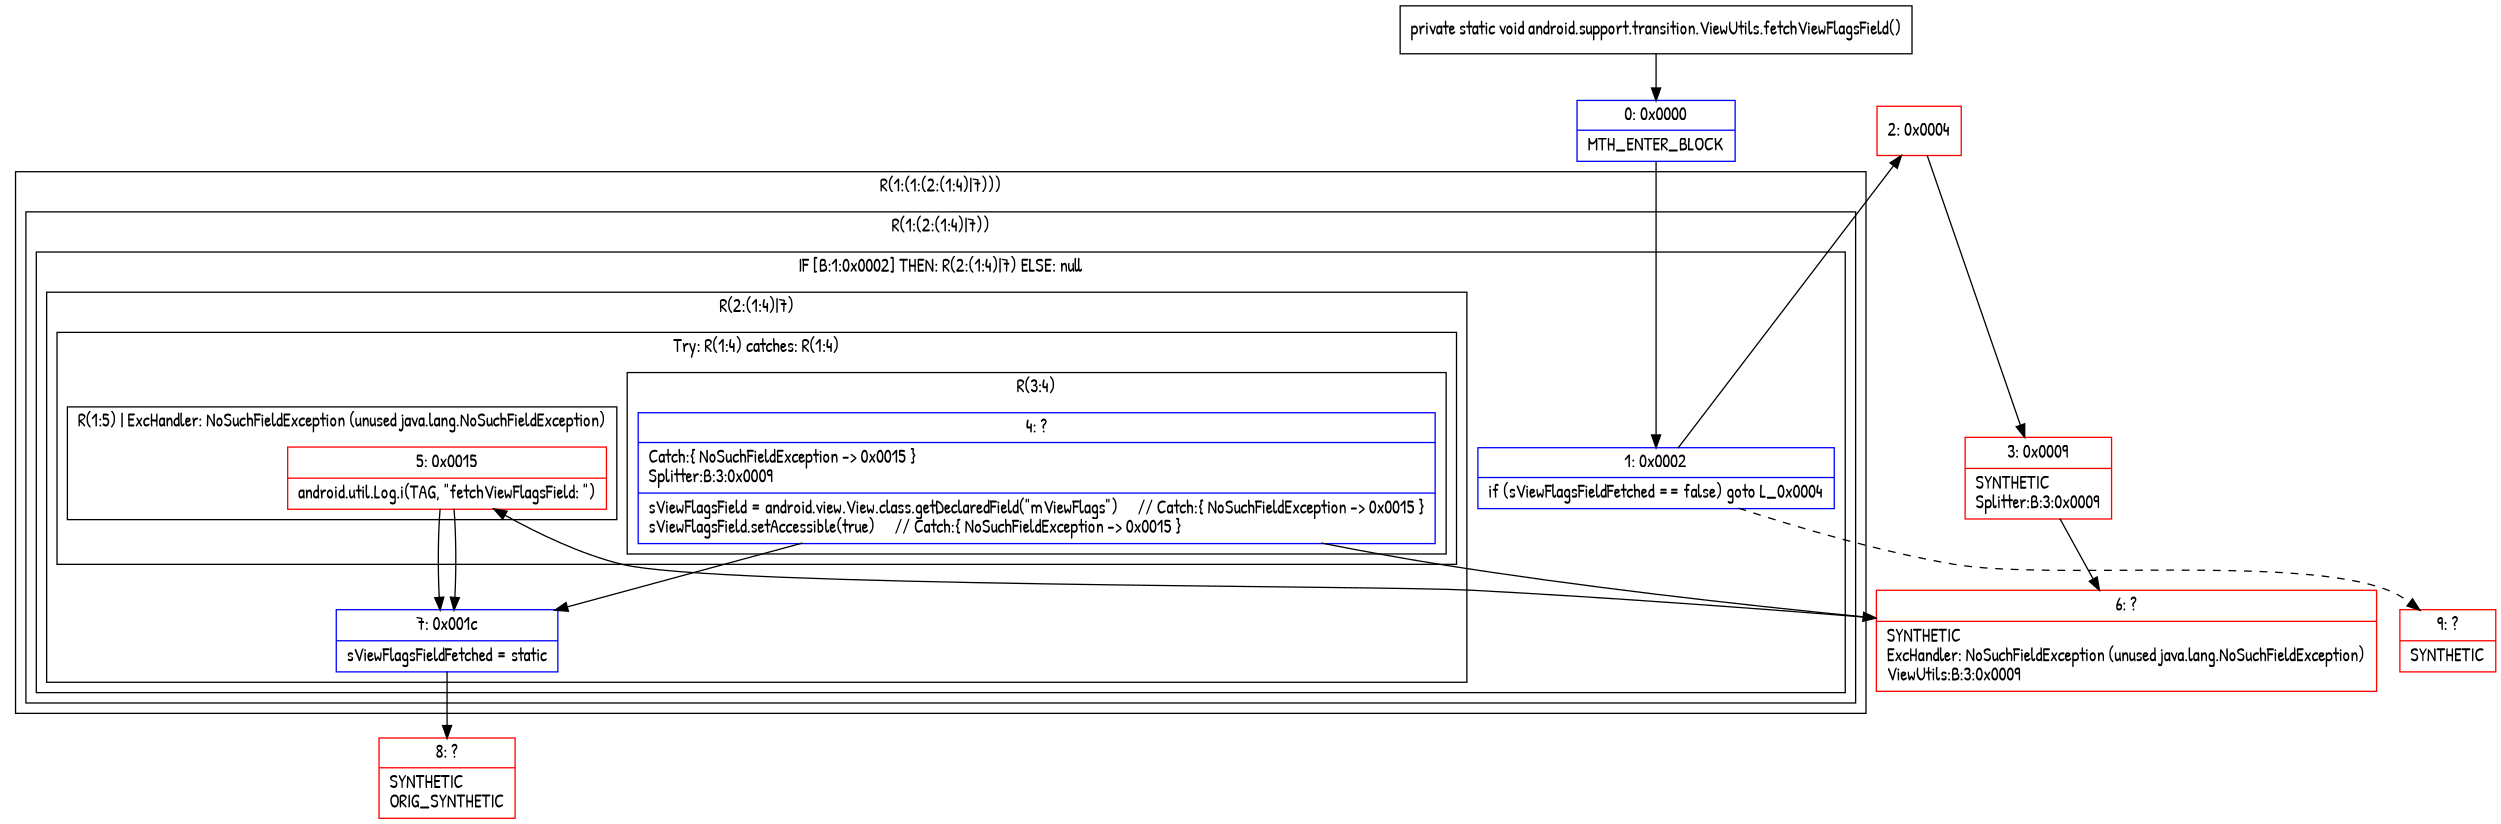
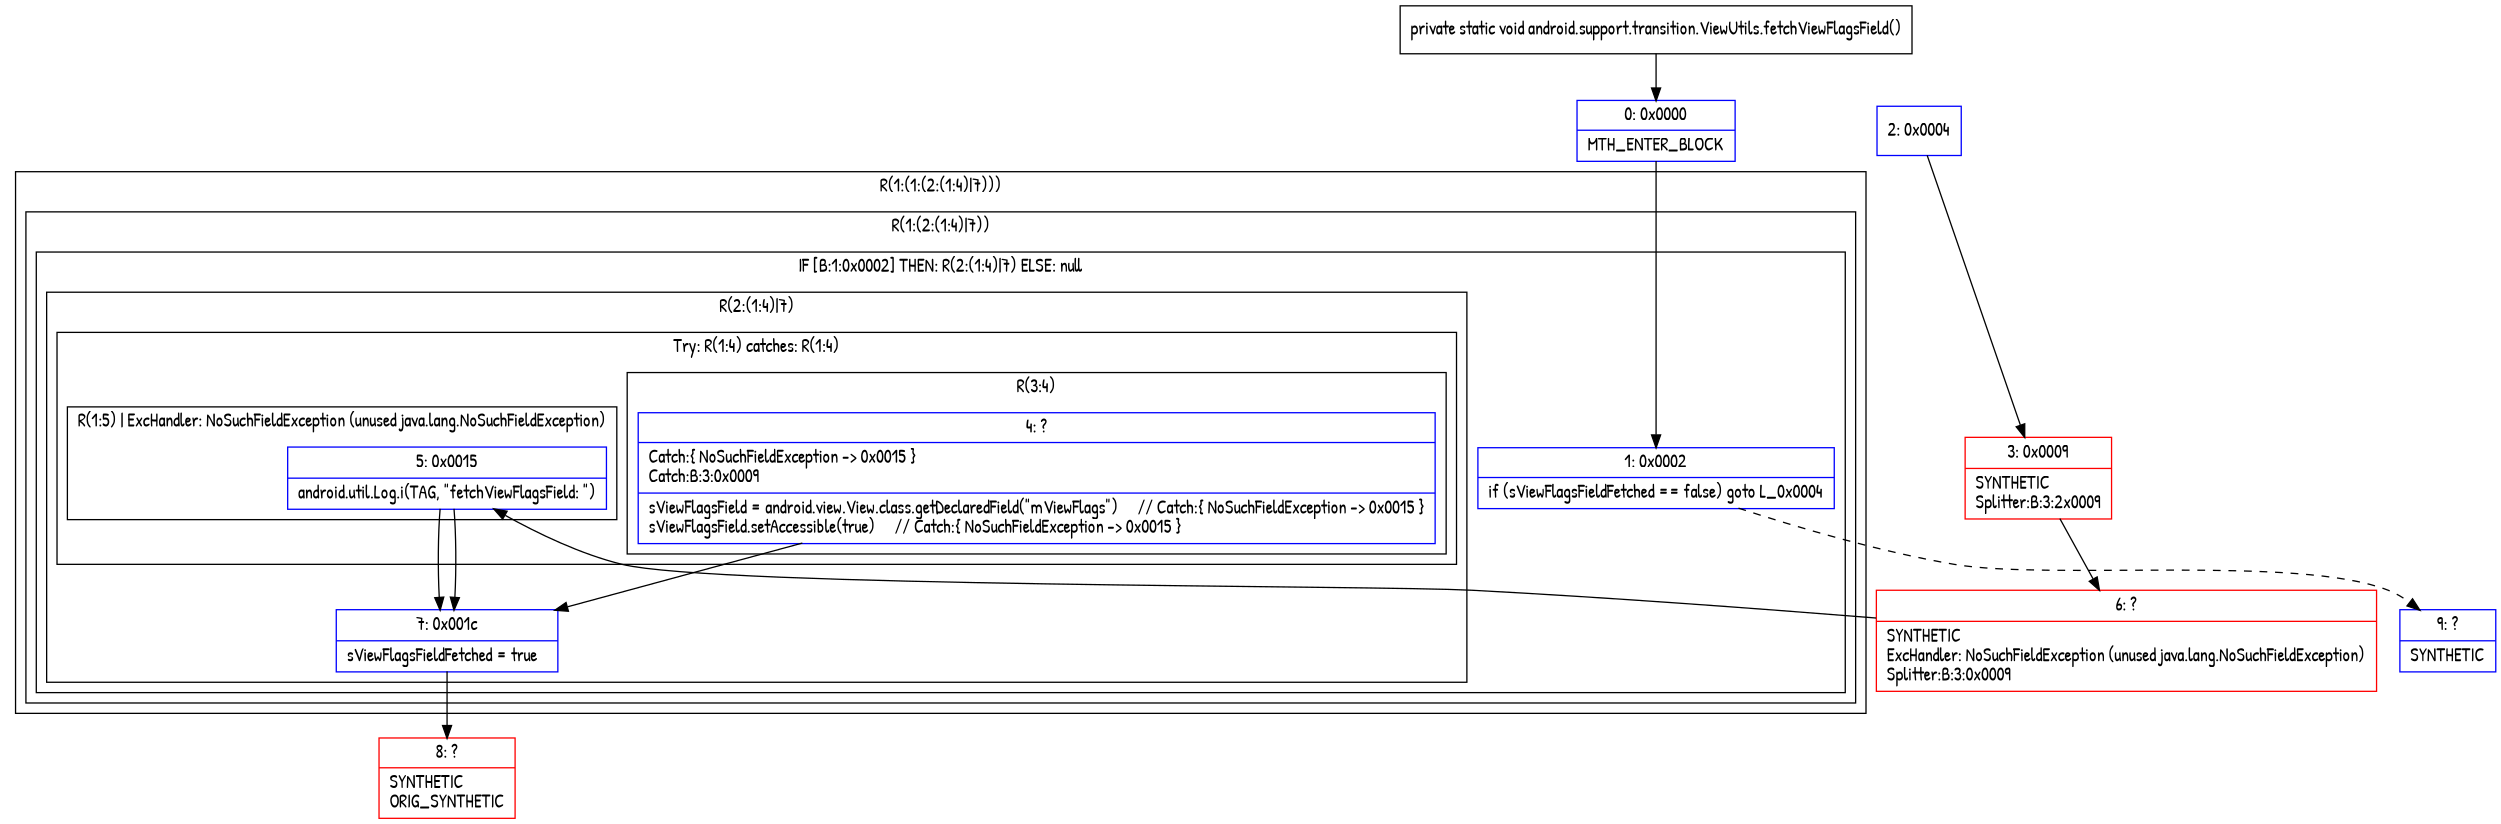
(1919, 131) -> (1919, 131)
(1786, 307) -> none
(711, 477) -> (704, 477)
(447, 478) -> (447, 478)
(2038, 503) -> (2038, 503)
(1591, 586) -> none
(2448, 641) -> (2448, 641)
(447, 656) -> (443, 656)
(1954, 675) -> (1950, 675)
